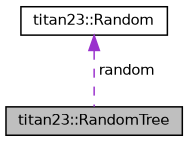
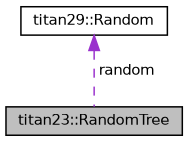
(94, 21) -> (94, 21)
